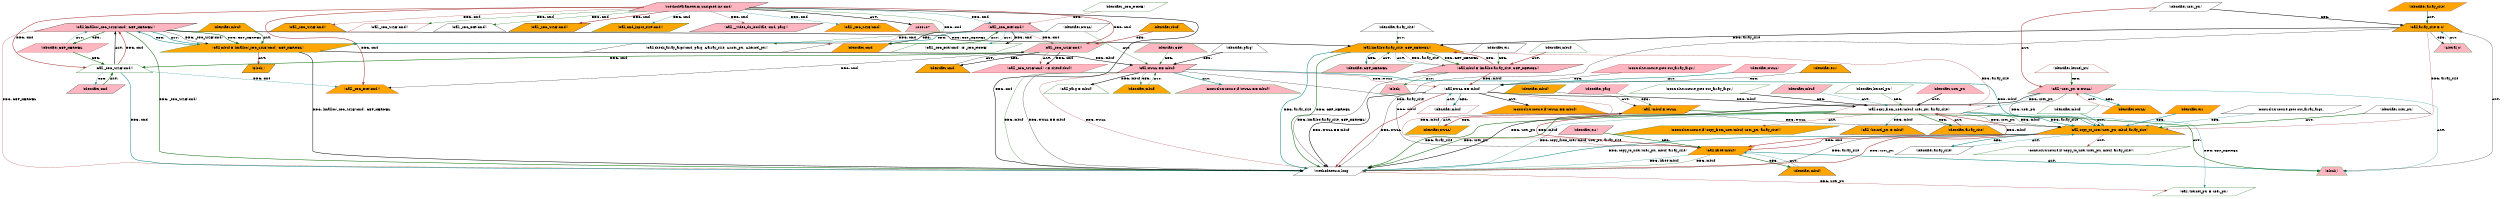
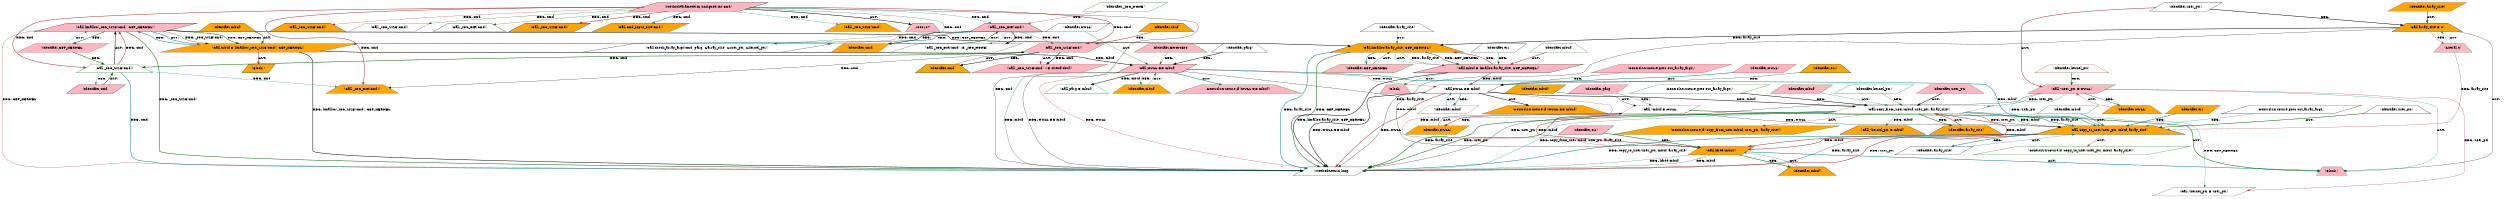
(671, 17) -> (671, 17)
(756, 27) -> none
(2435, 38) -> (2435, 38)
(1129, 46) -> (1129, 46)
(259, 48) -> (259, 48)
(1171, 48) -> (1171, 48)
(1745, 57) -> none
(2010, 109) -> (2010, 109)
(1660, 110) -> (1660, 110)
(1753, 110) -> (1753, 110)
(1349, 114) -> (1349, 114)
(2342, 124) -> (2346, 127)
(1834, 140) -> (1834, 140)
(1763, 181) -> (2425, 98)
